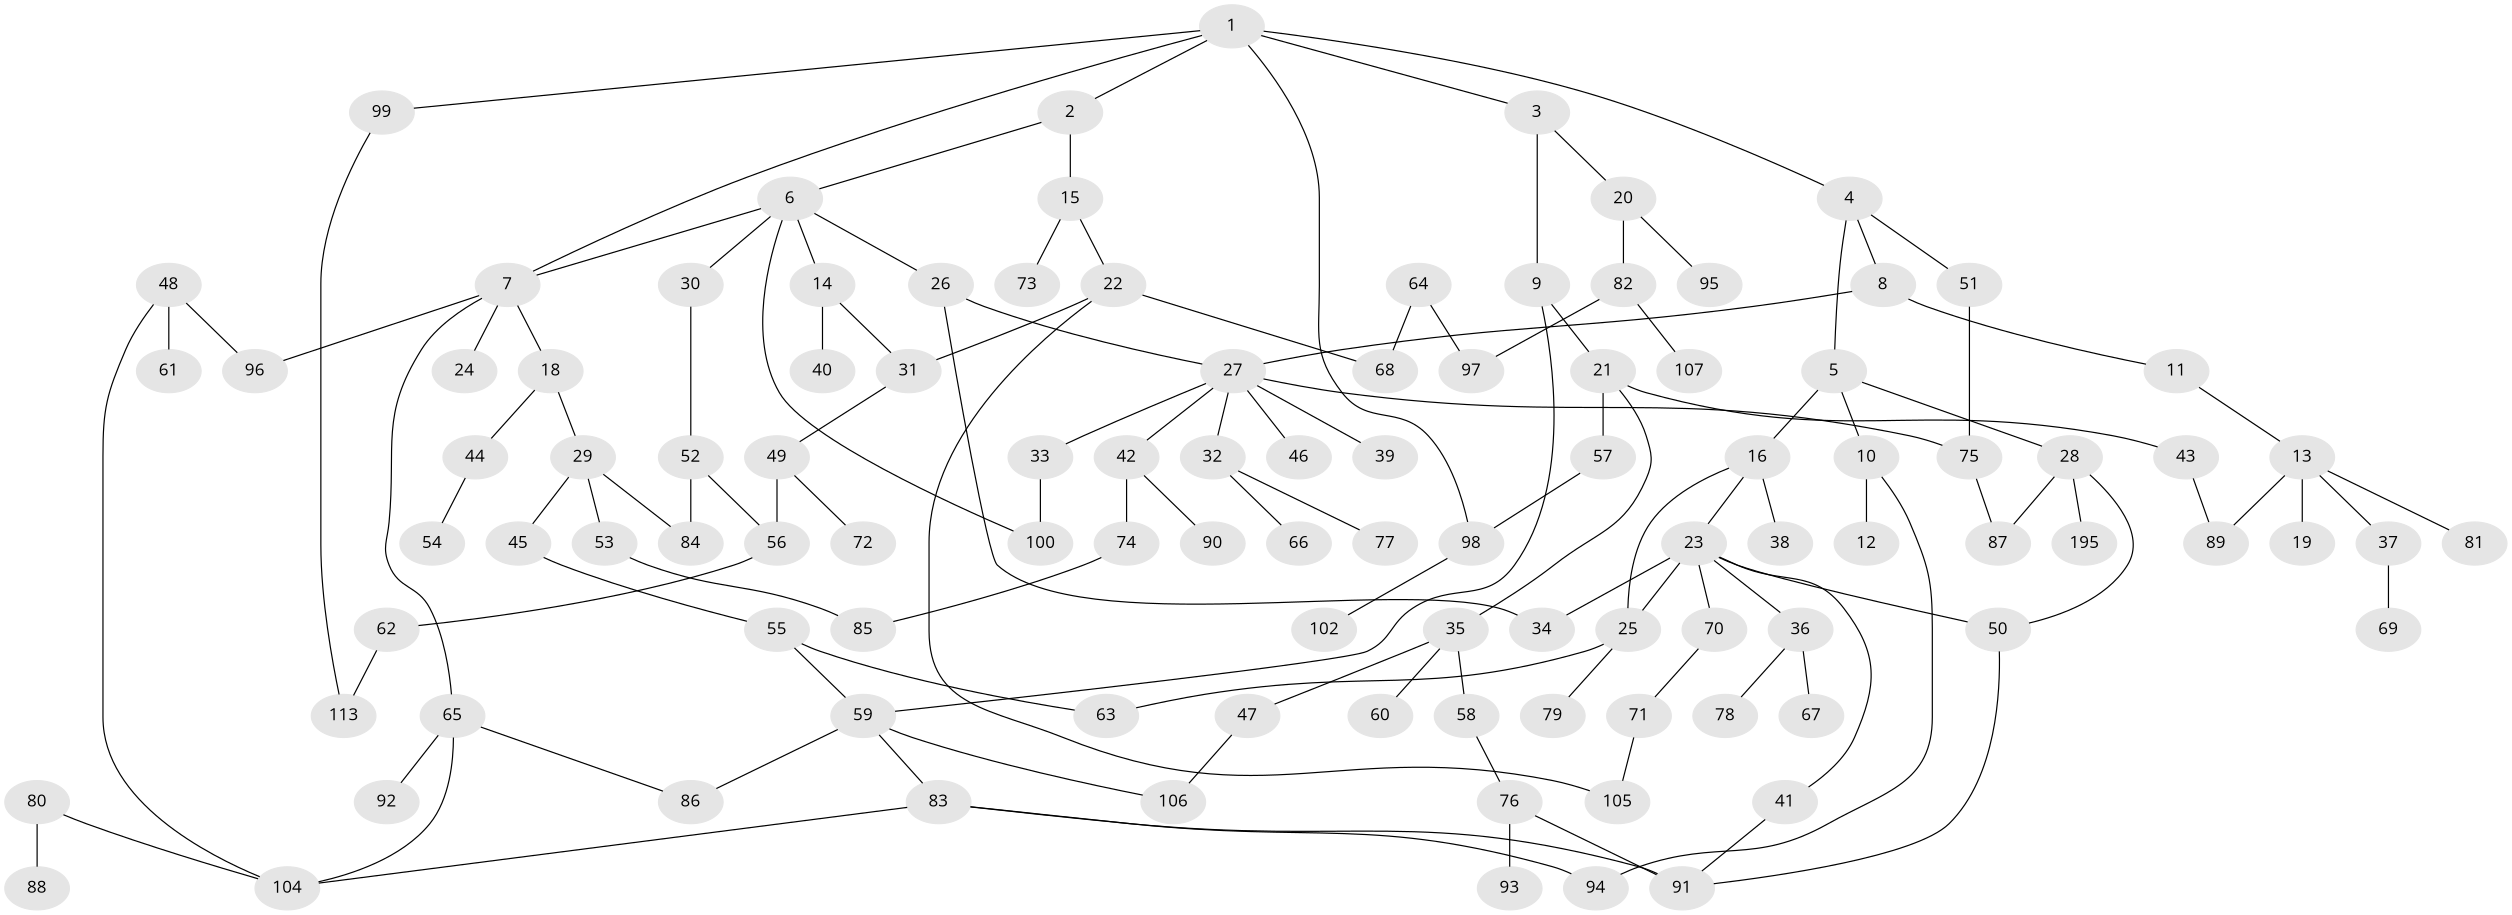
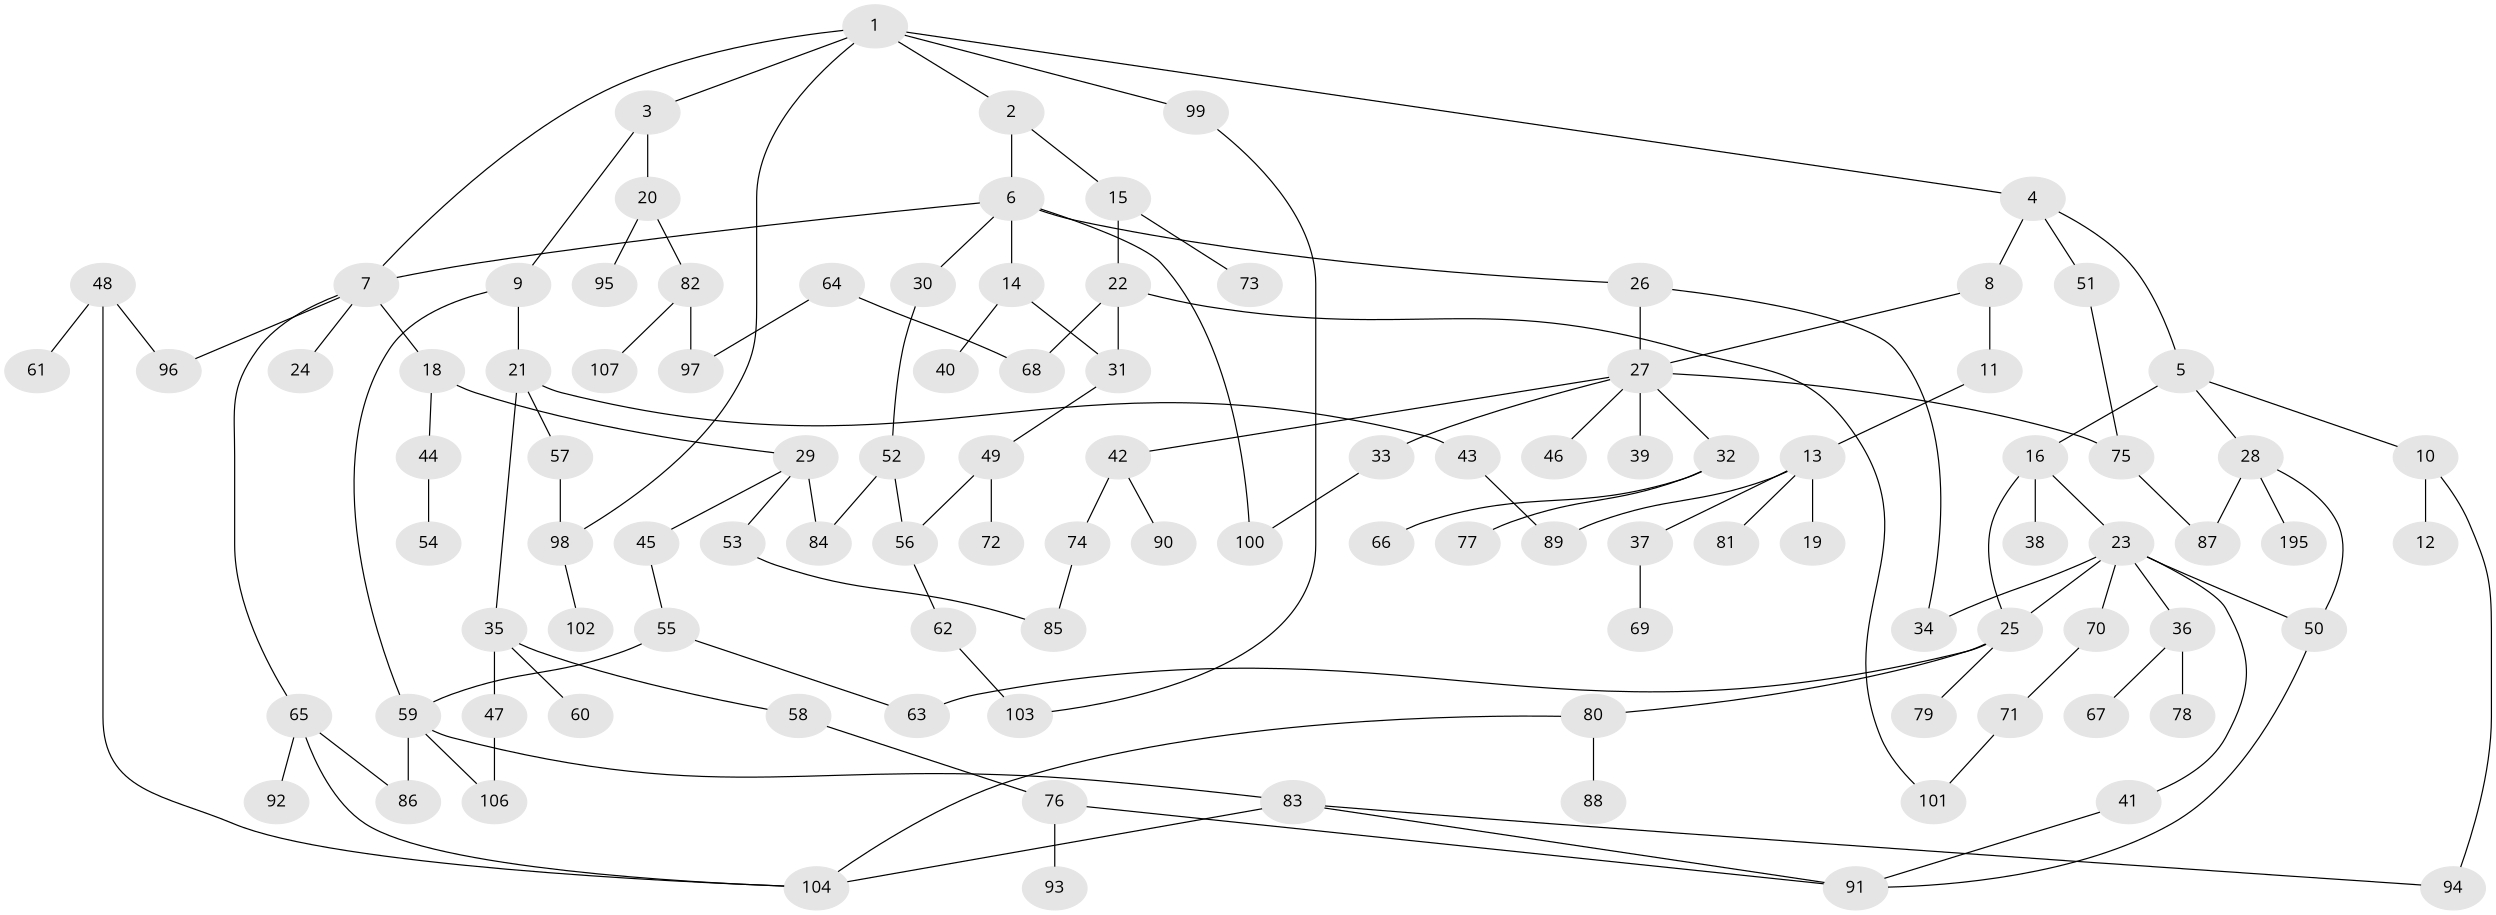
none -> (1808, 689)
(344, 716) -> (1020, 716)
(1617, 802) -> (1934, 802)
